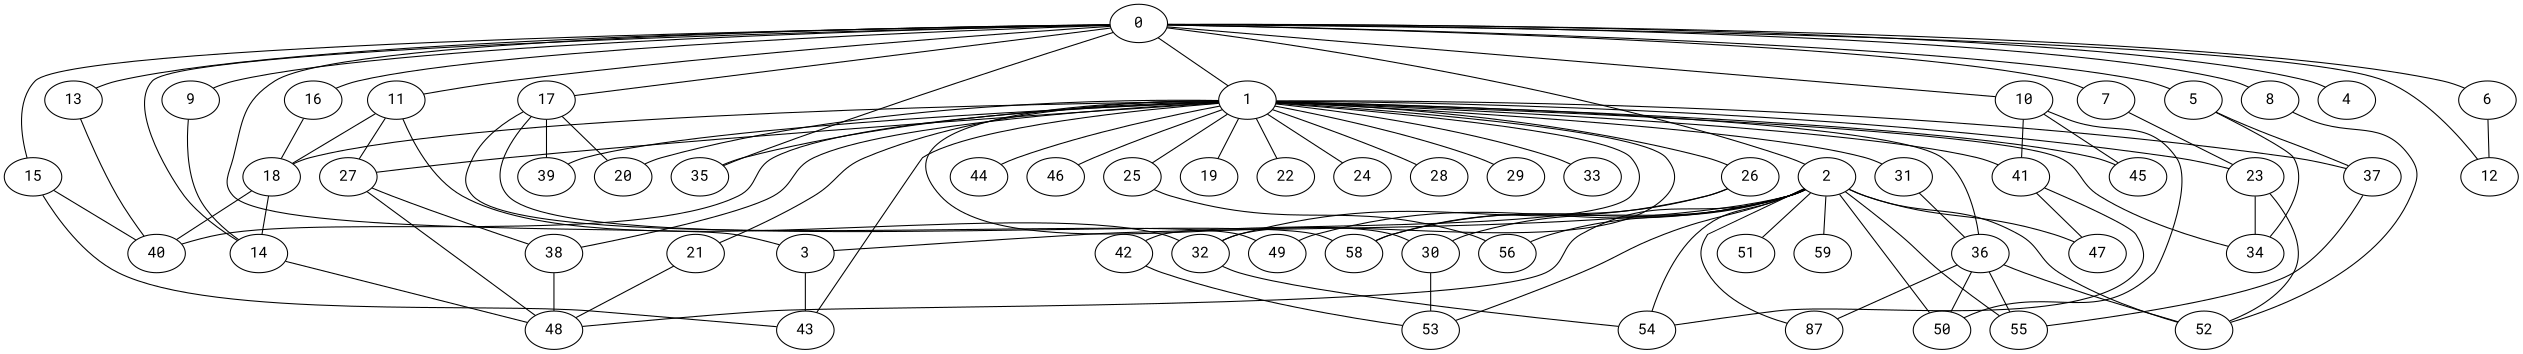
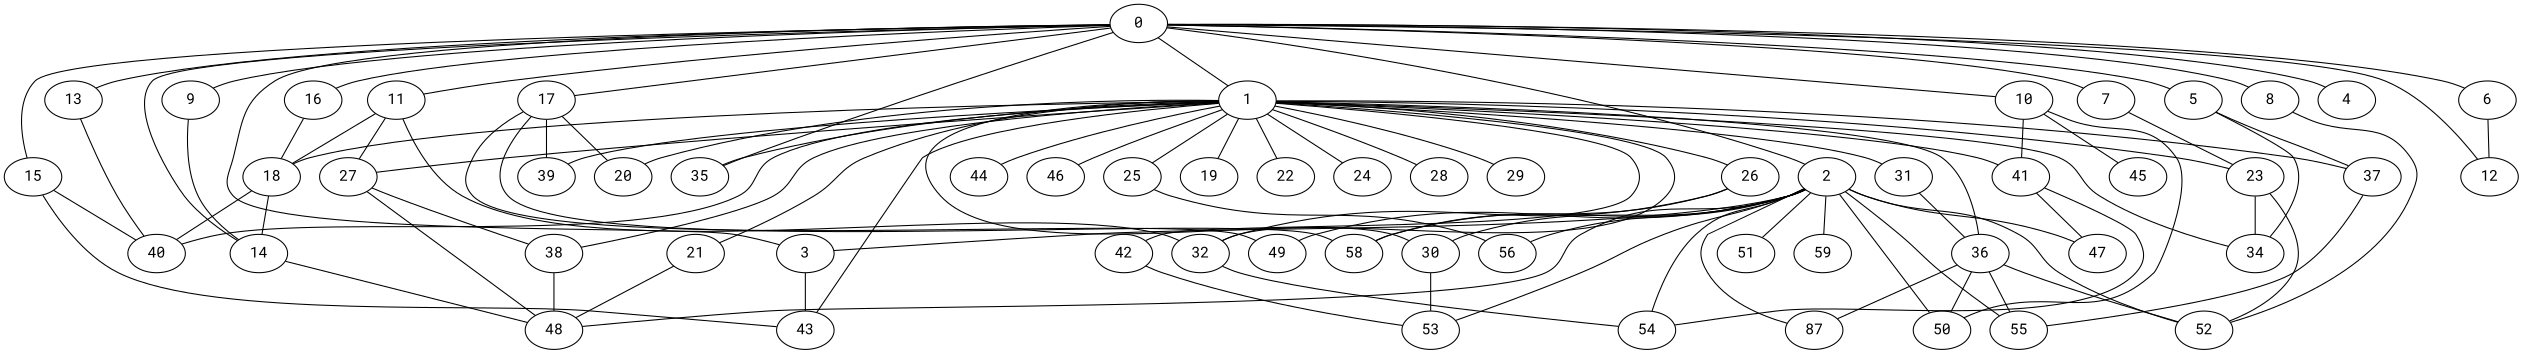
(1697, 118) -> none
(1593, 177) -> none
